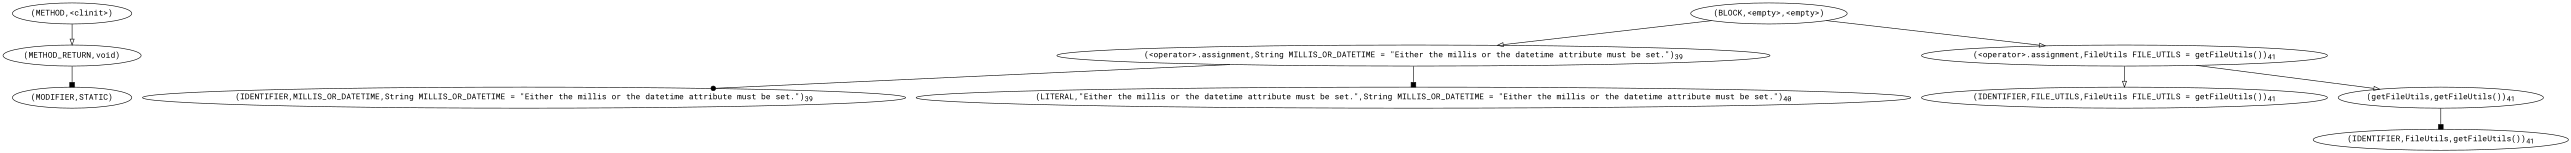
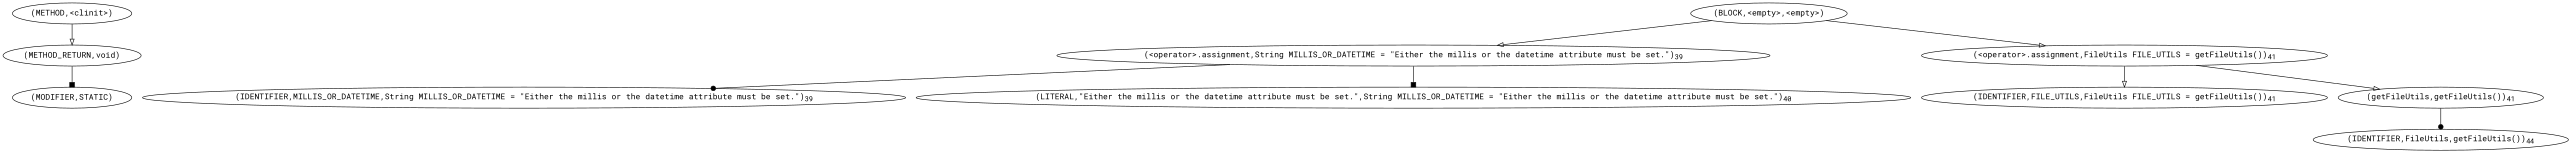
(2441, 116) -> (2441, 116)
(2530, 139) -> (2530, 139)
